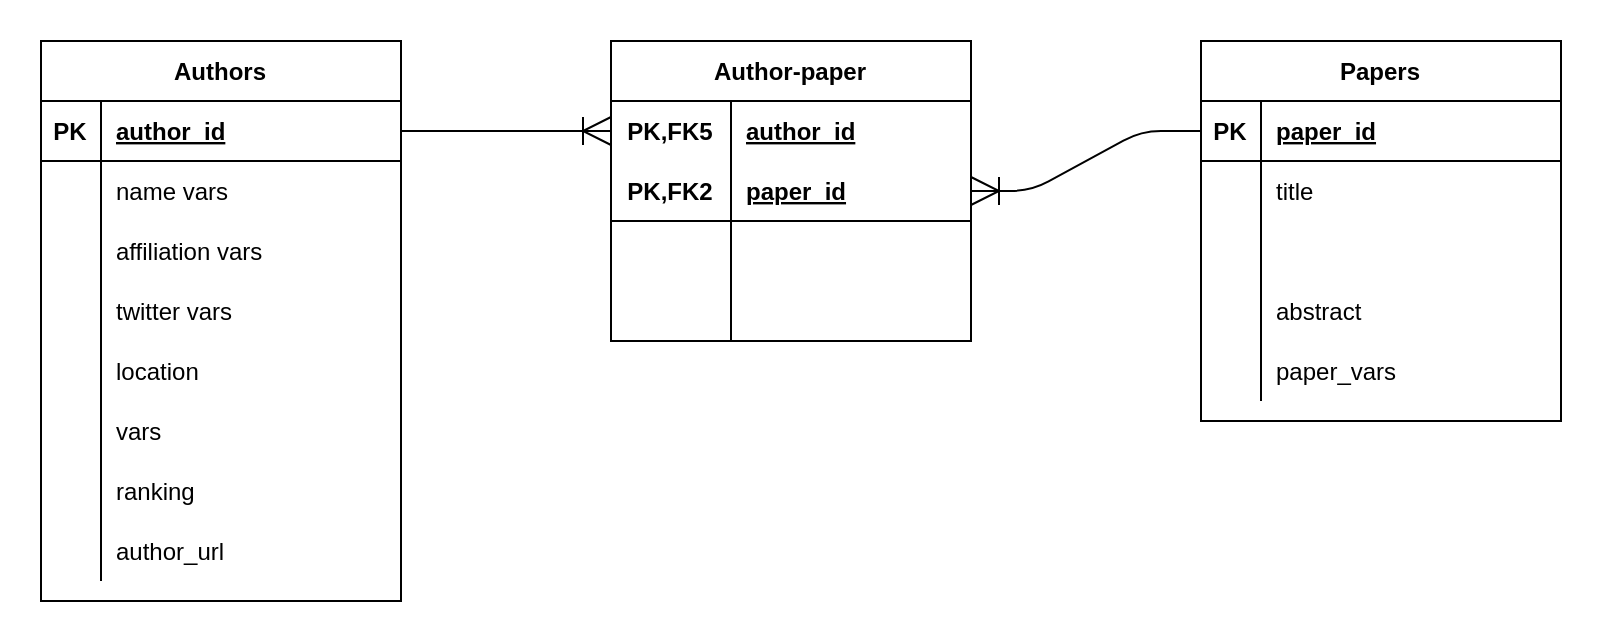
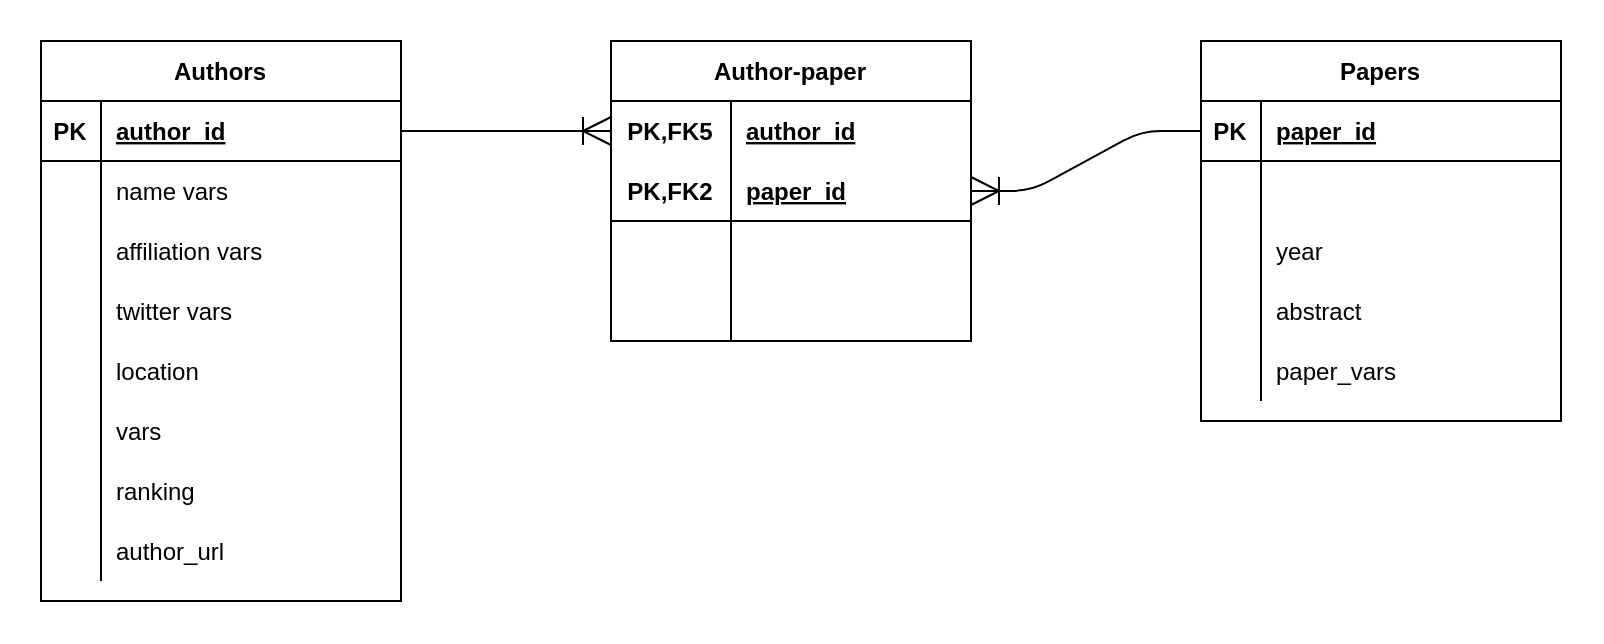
(1411, 191) -> none
none -> (1411, 251)
